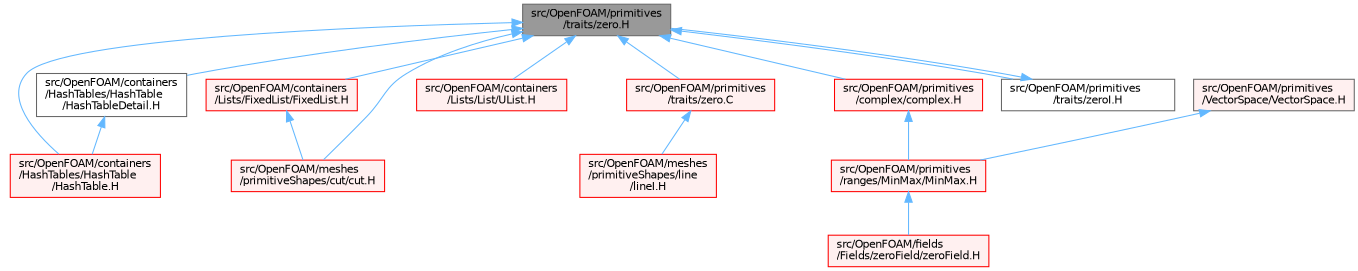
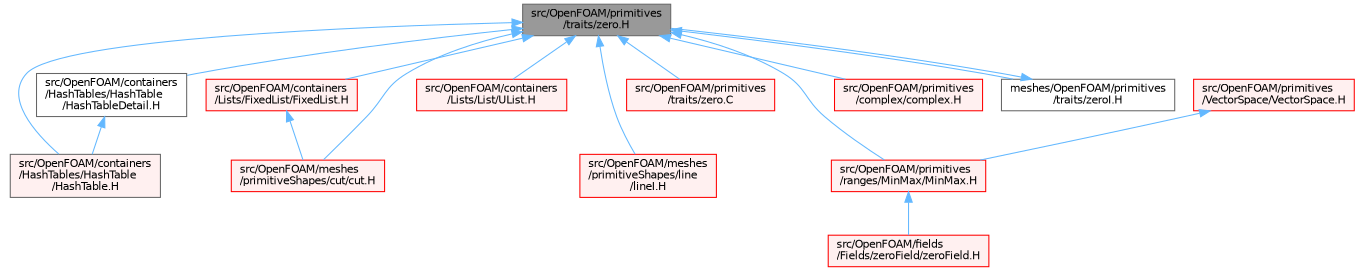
(1088, 95) -> (1088, 95)
(1274, 95) -> (1274, 95)
(673, 137) -> (612, 102)
(909, 141) -> (793, 81)
(85, 176) -> (85, 176)
